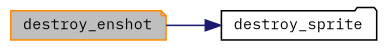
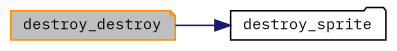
(88, 25) -> (93, 25)
